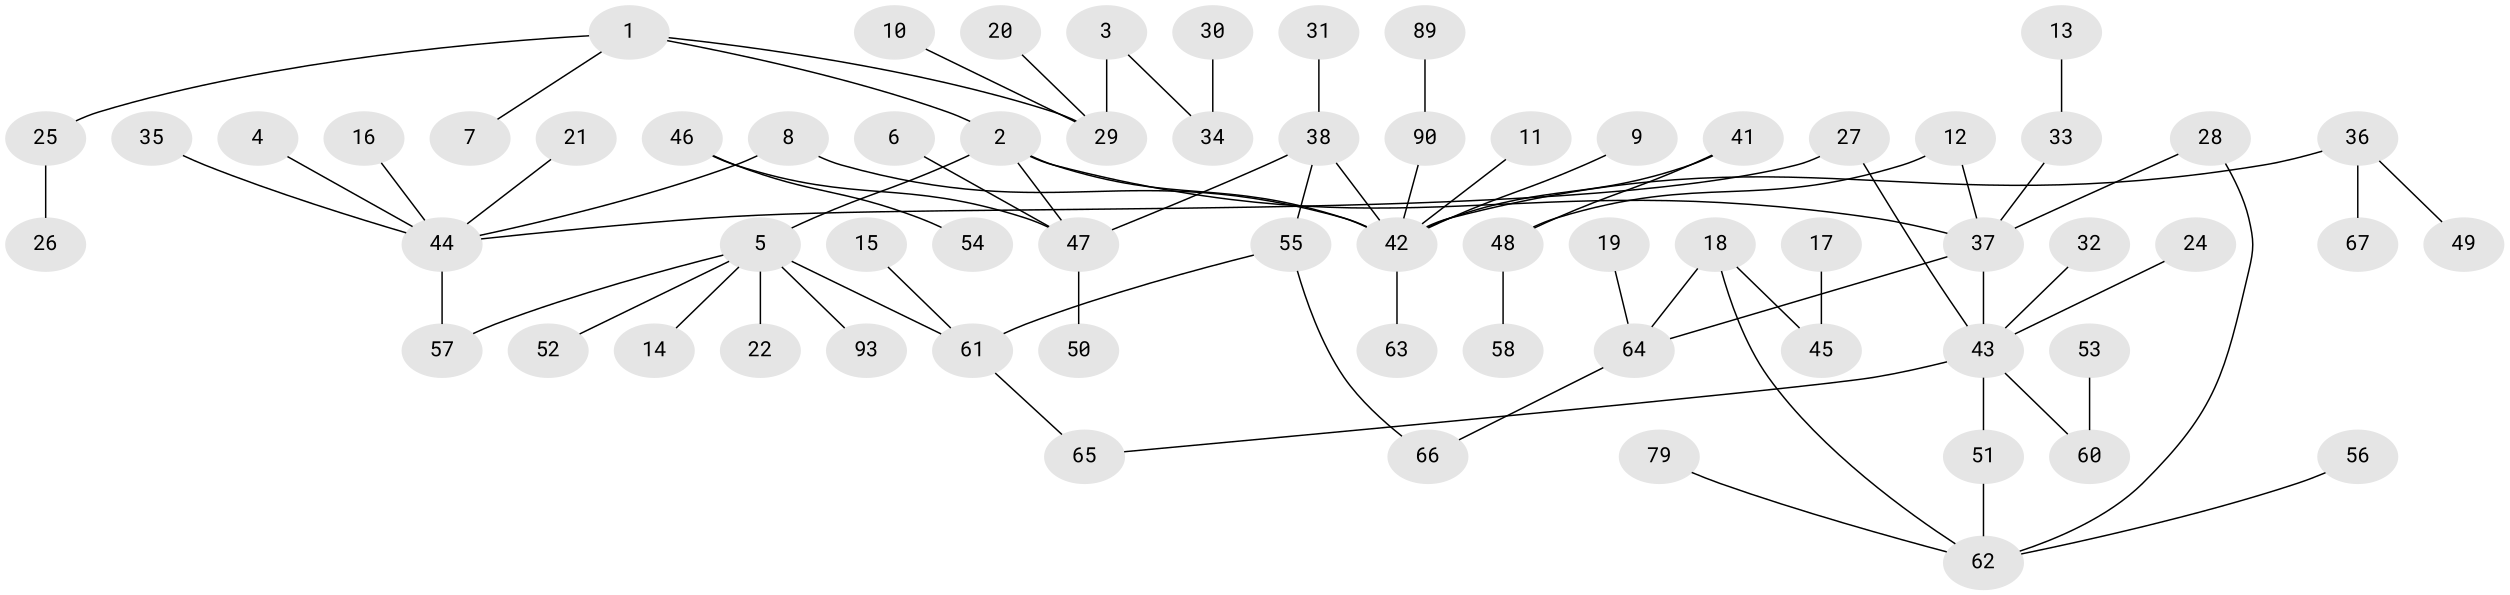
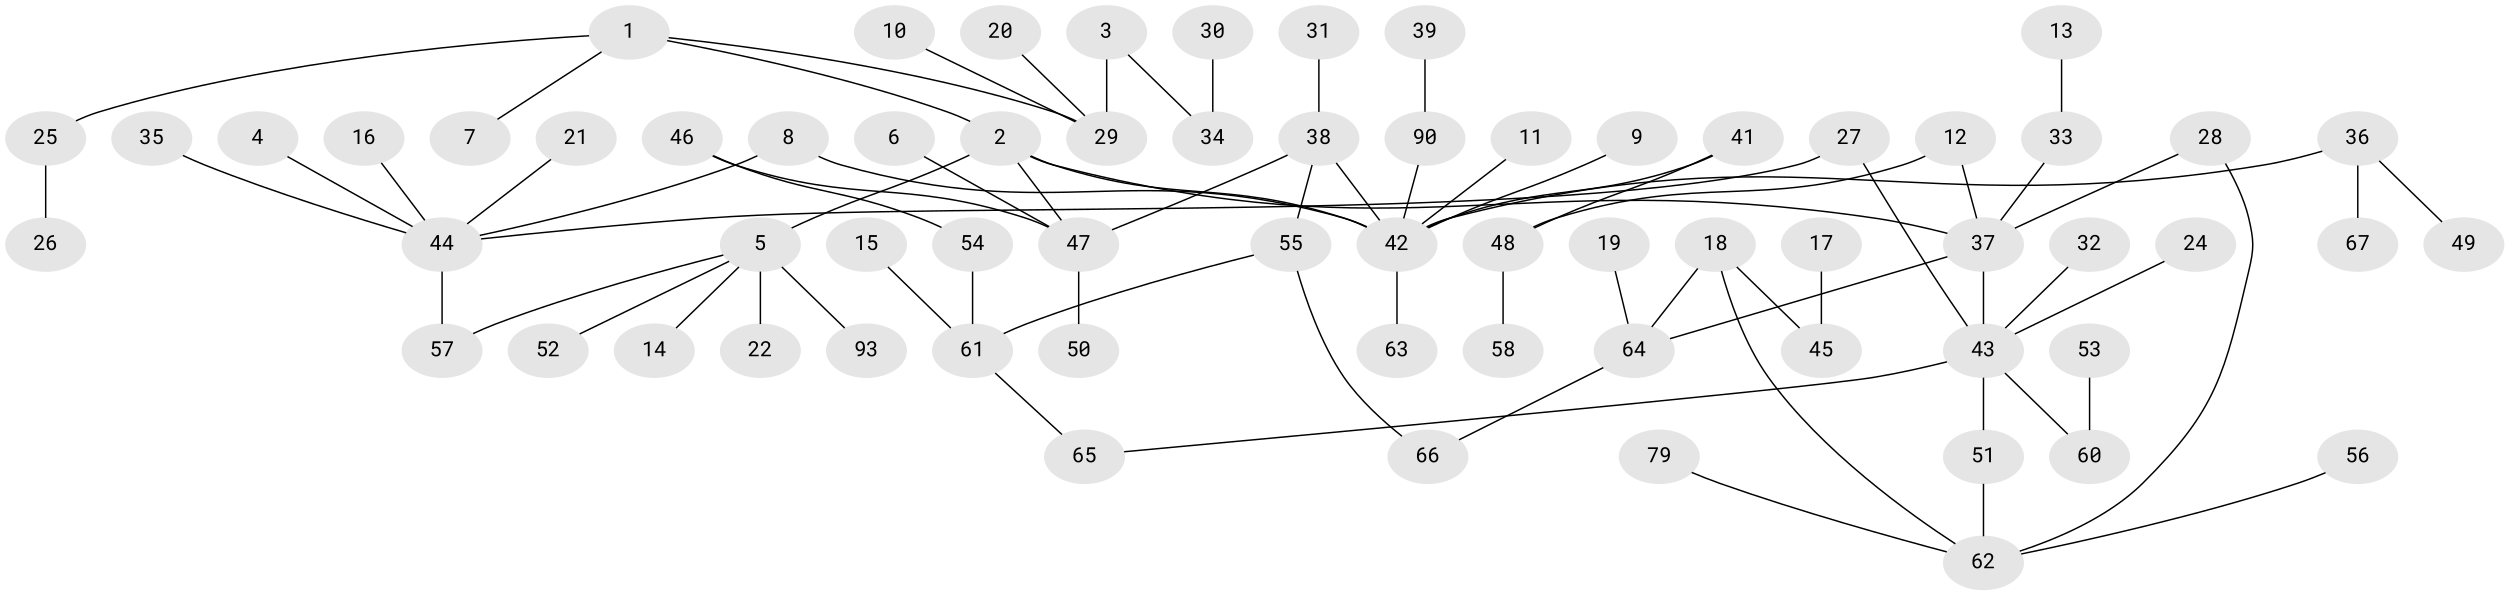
(1425, 32) -> (1425, 32)
(866, 298) -> (973, 298)
